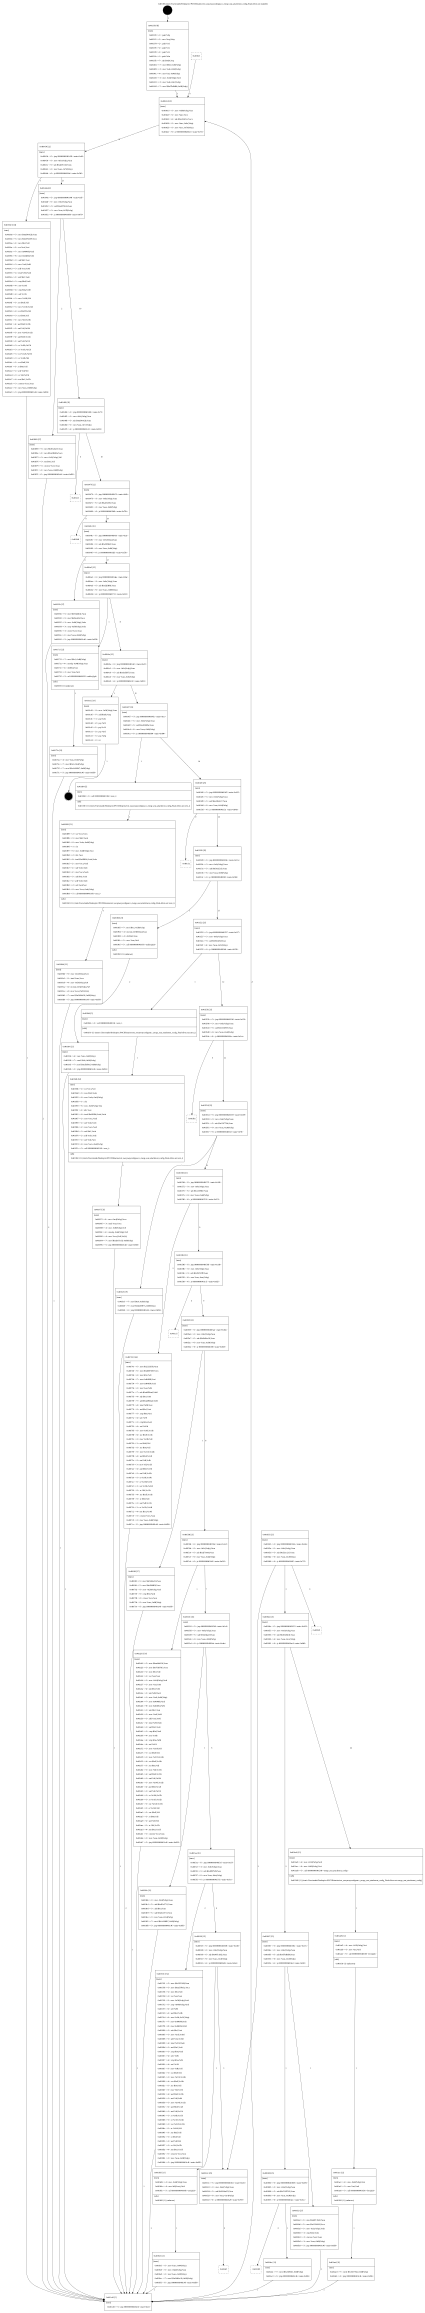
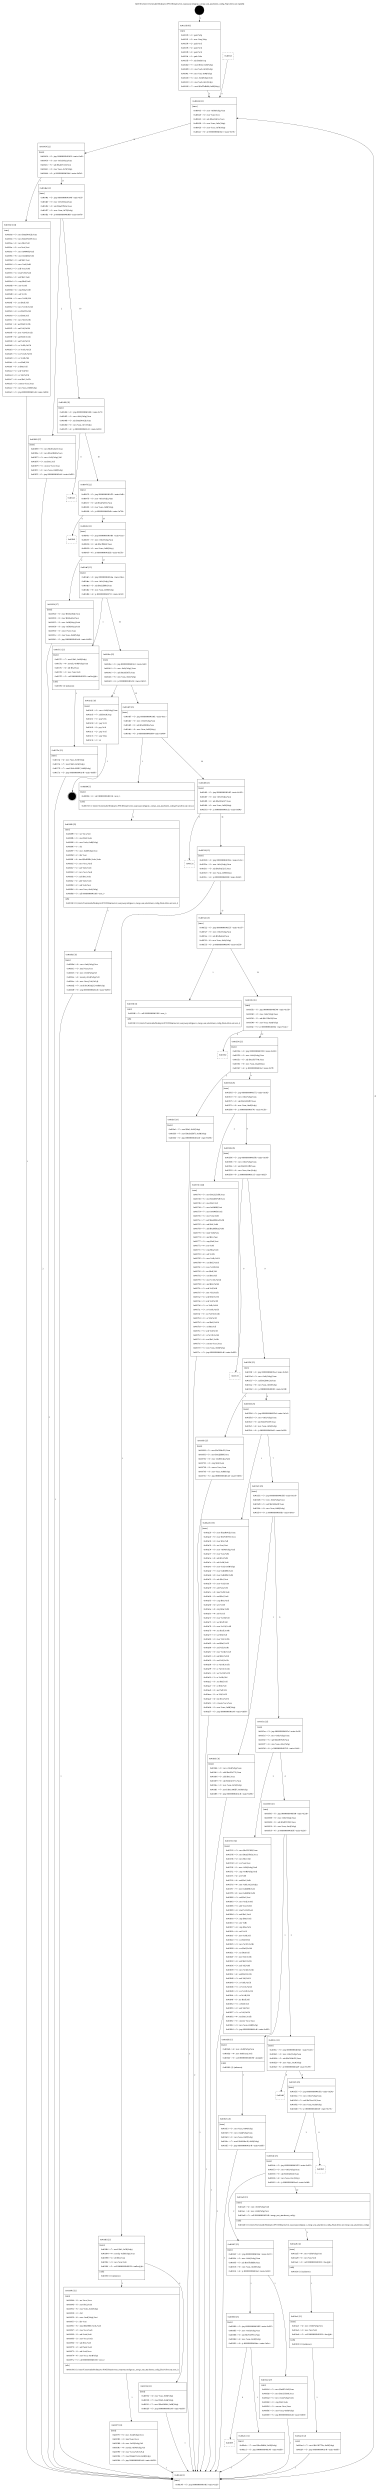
(135, 1055) -> (122, 2283)
(257, 1866) -> (301, 2074)
